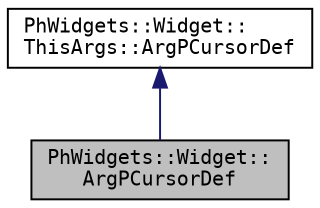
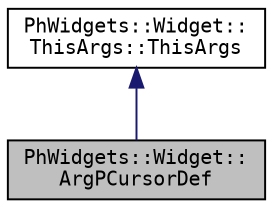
(160, 38) -> (136, 38)
